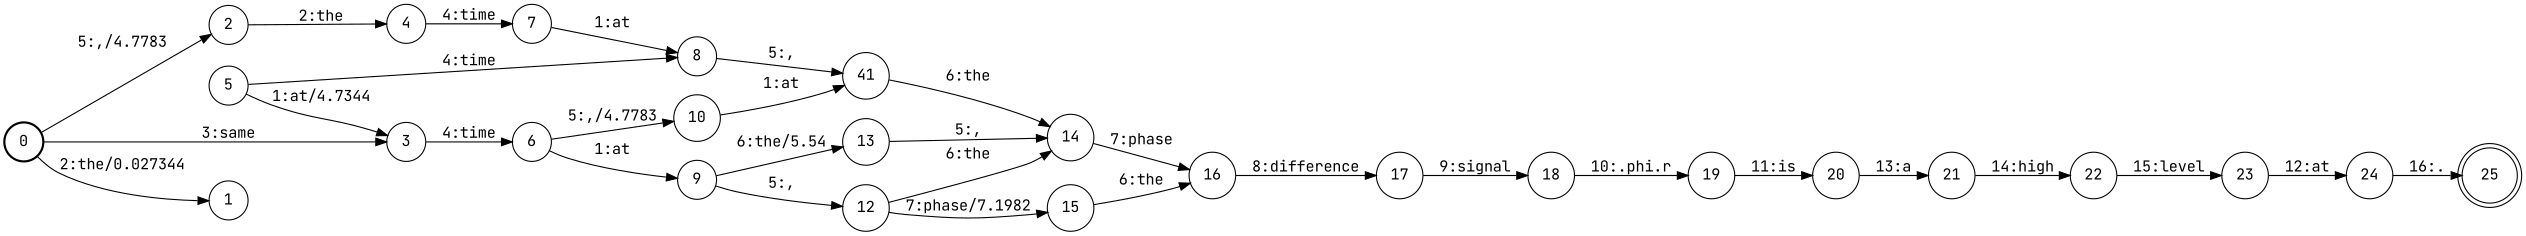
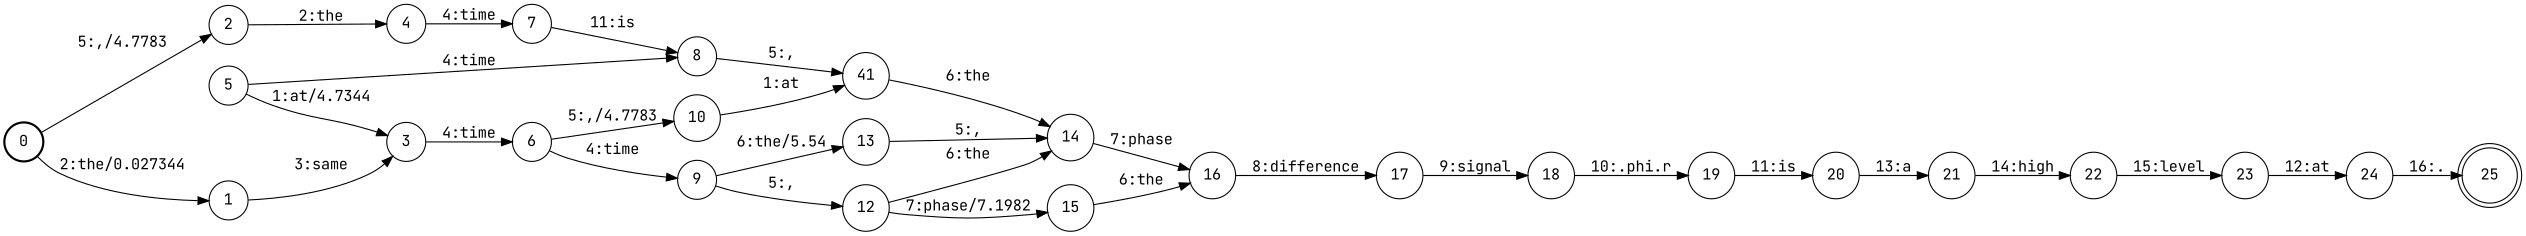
(613, 23) -> (613, 23)
(210, 142) -> (319, 191)
(613, 150) -> (613, 150)
